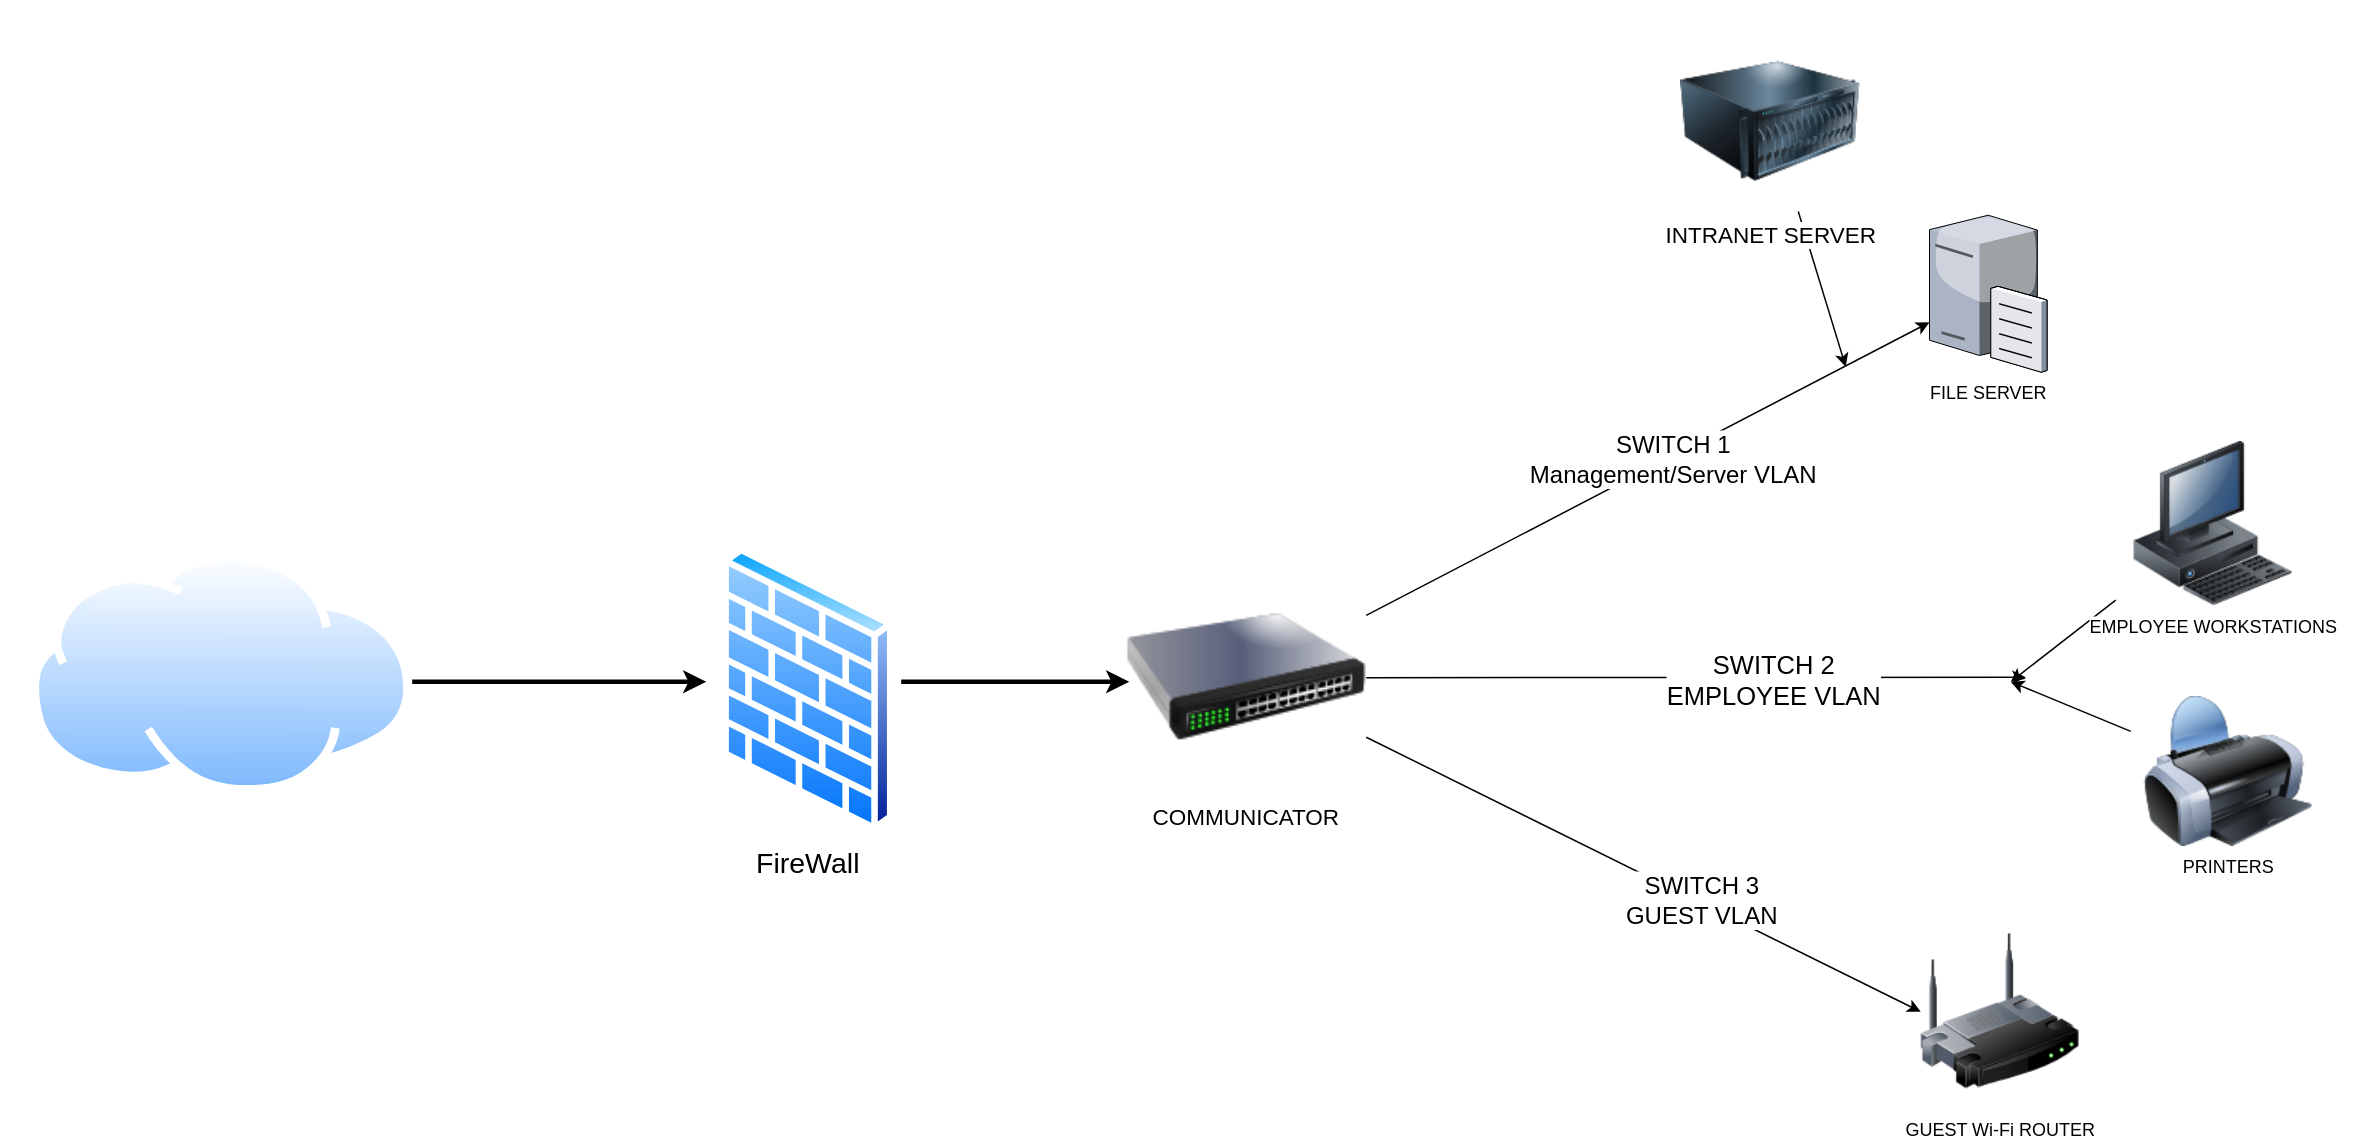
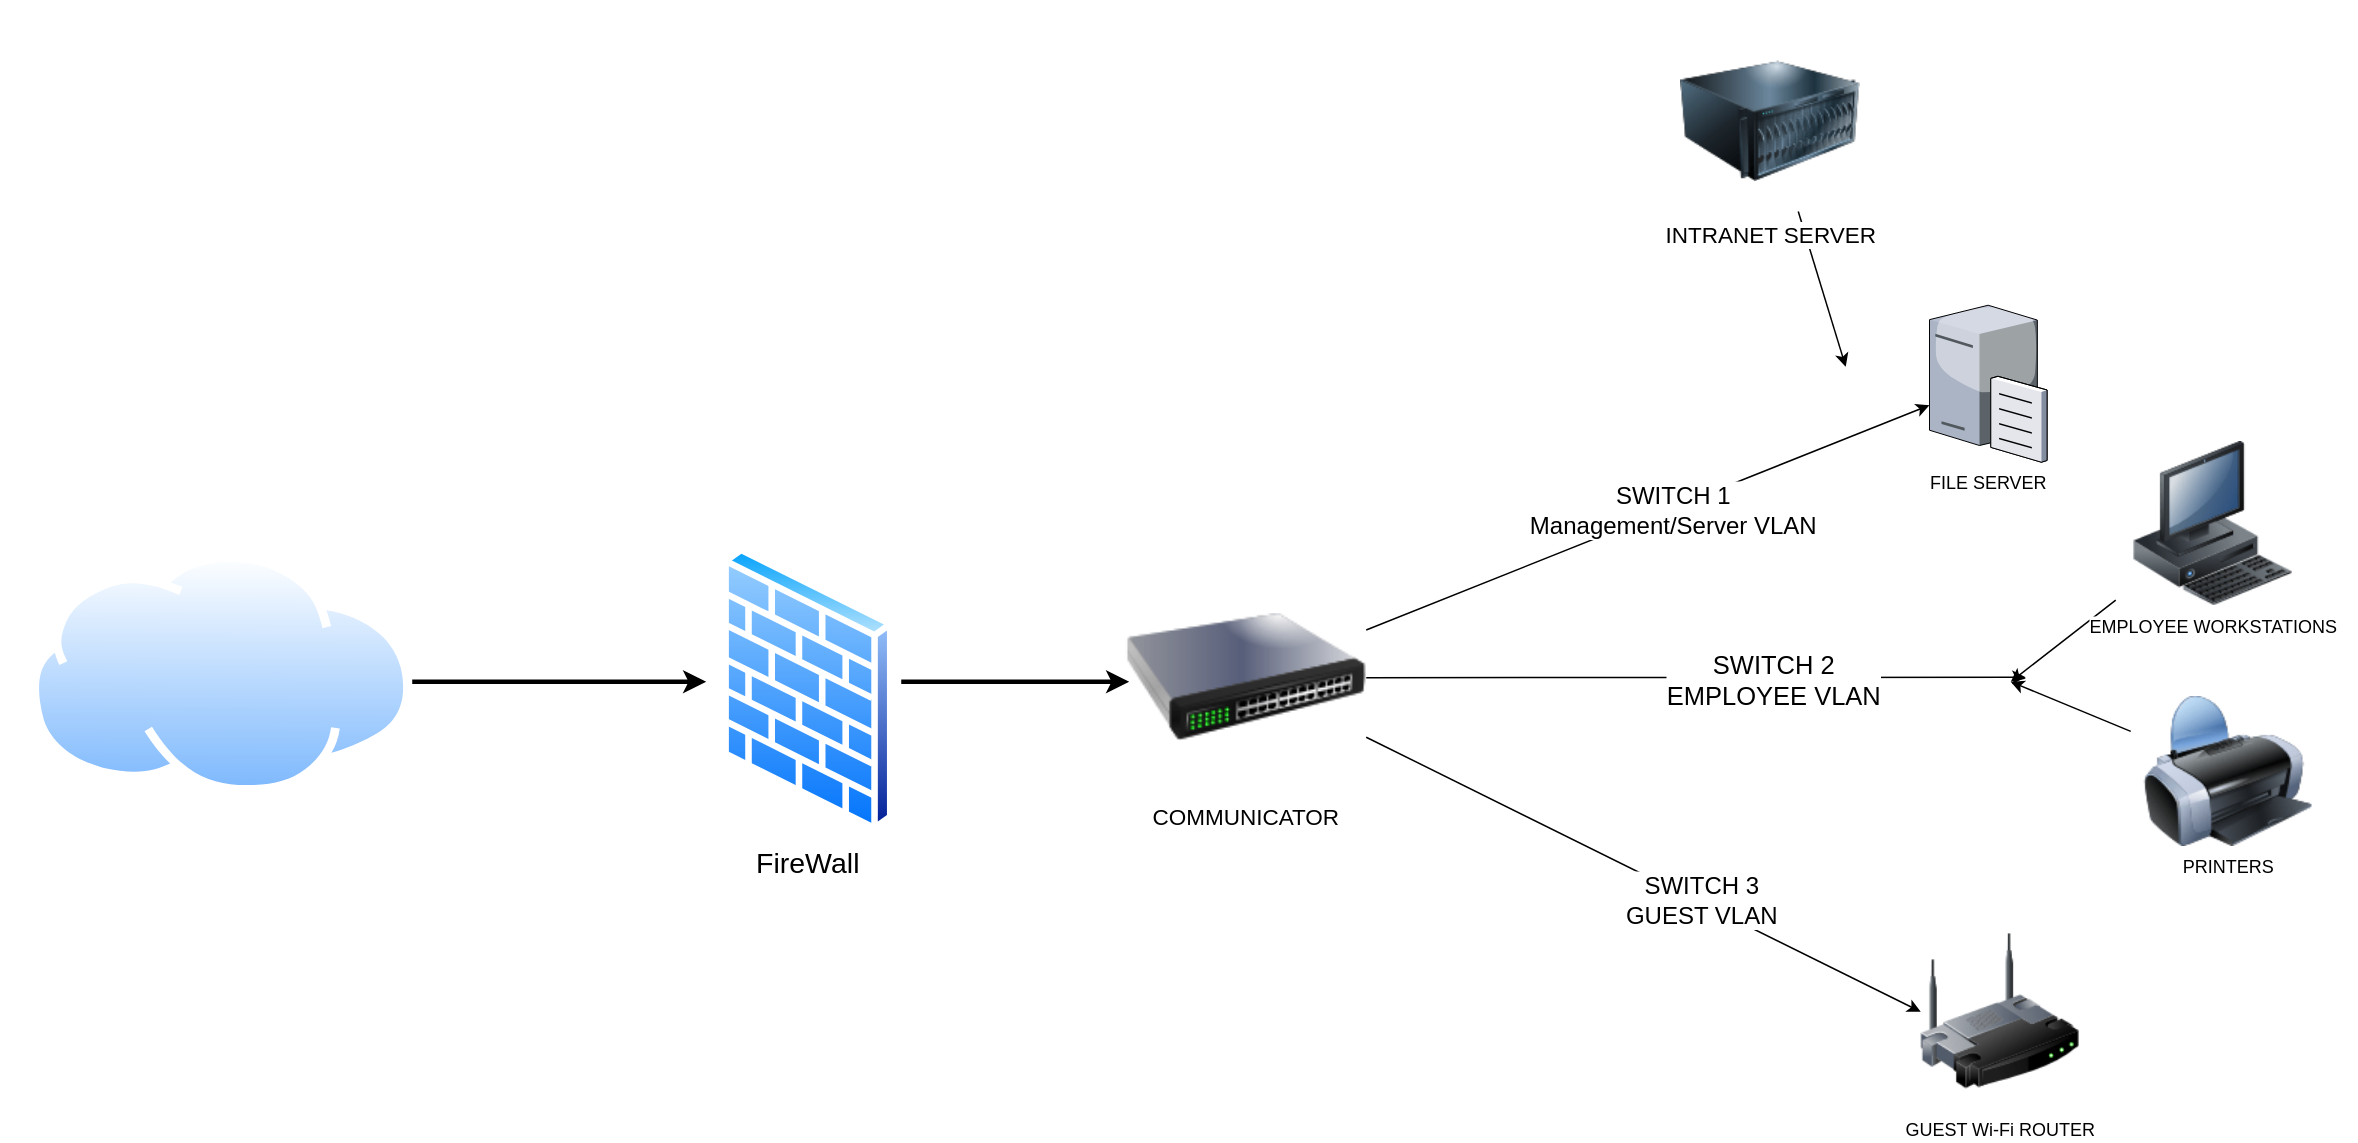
(1988, 292) -> (1988, 382)
